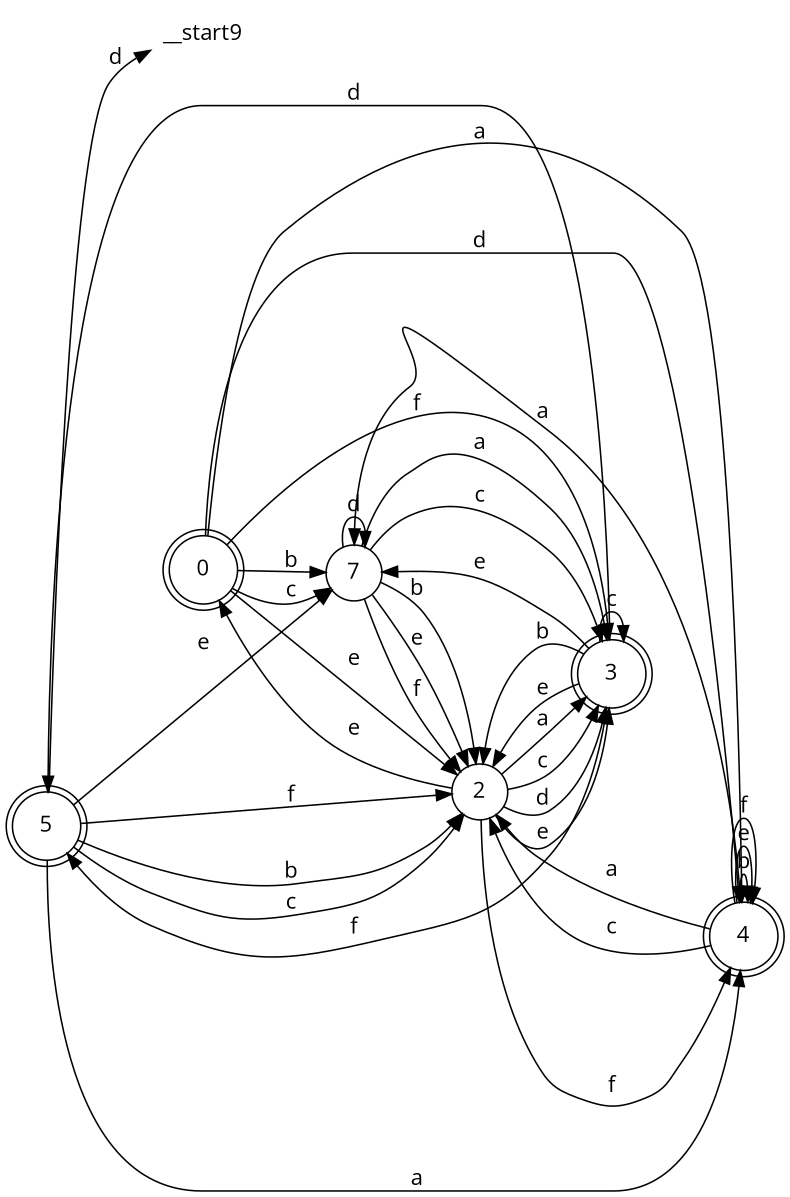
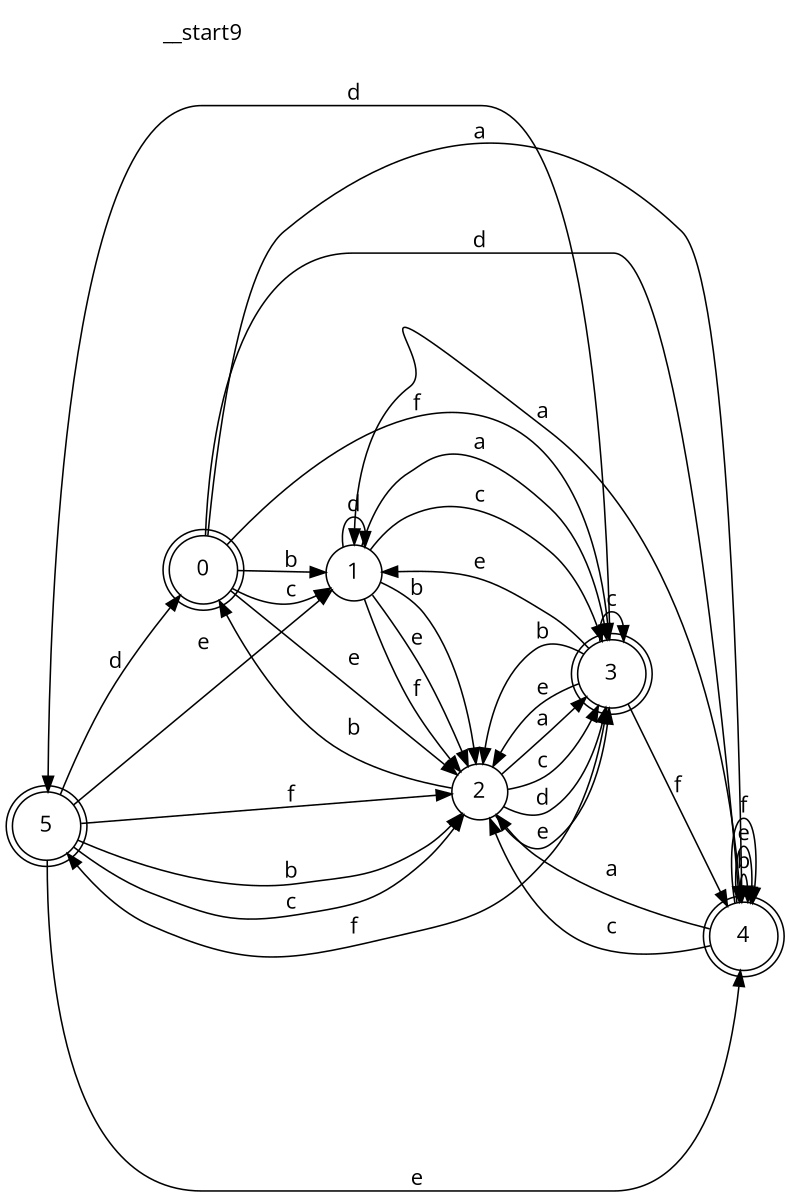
(70, 342) -> (107, 697)
(354, 573) -> (354, 573)
(354, 729) -> (354, 729)
(541, 1070) -> (674, 798)
(417, 1179) -> (417, 1179)
